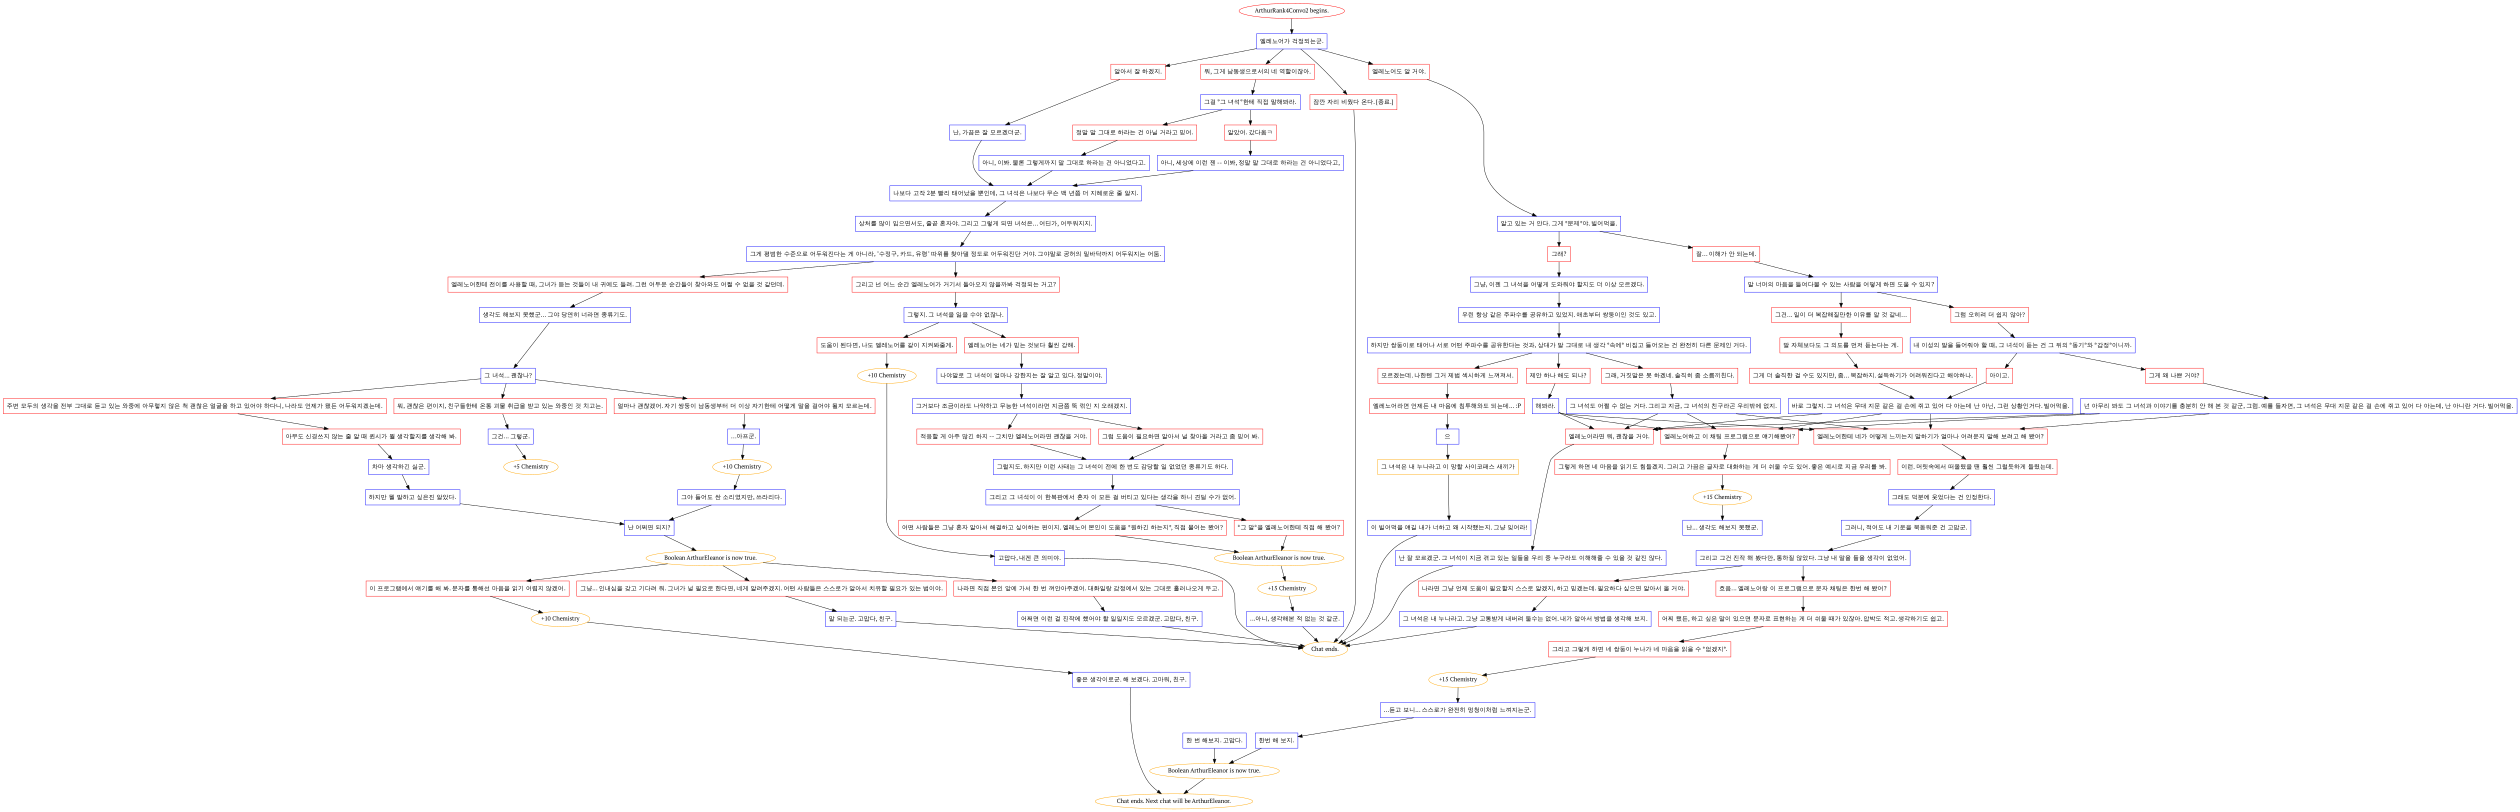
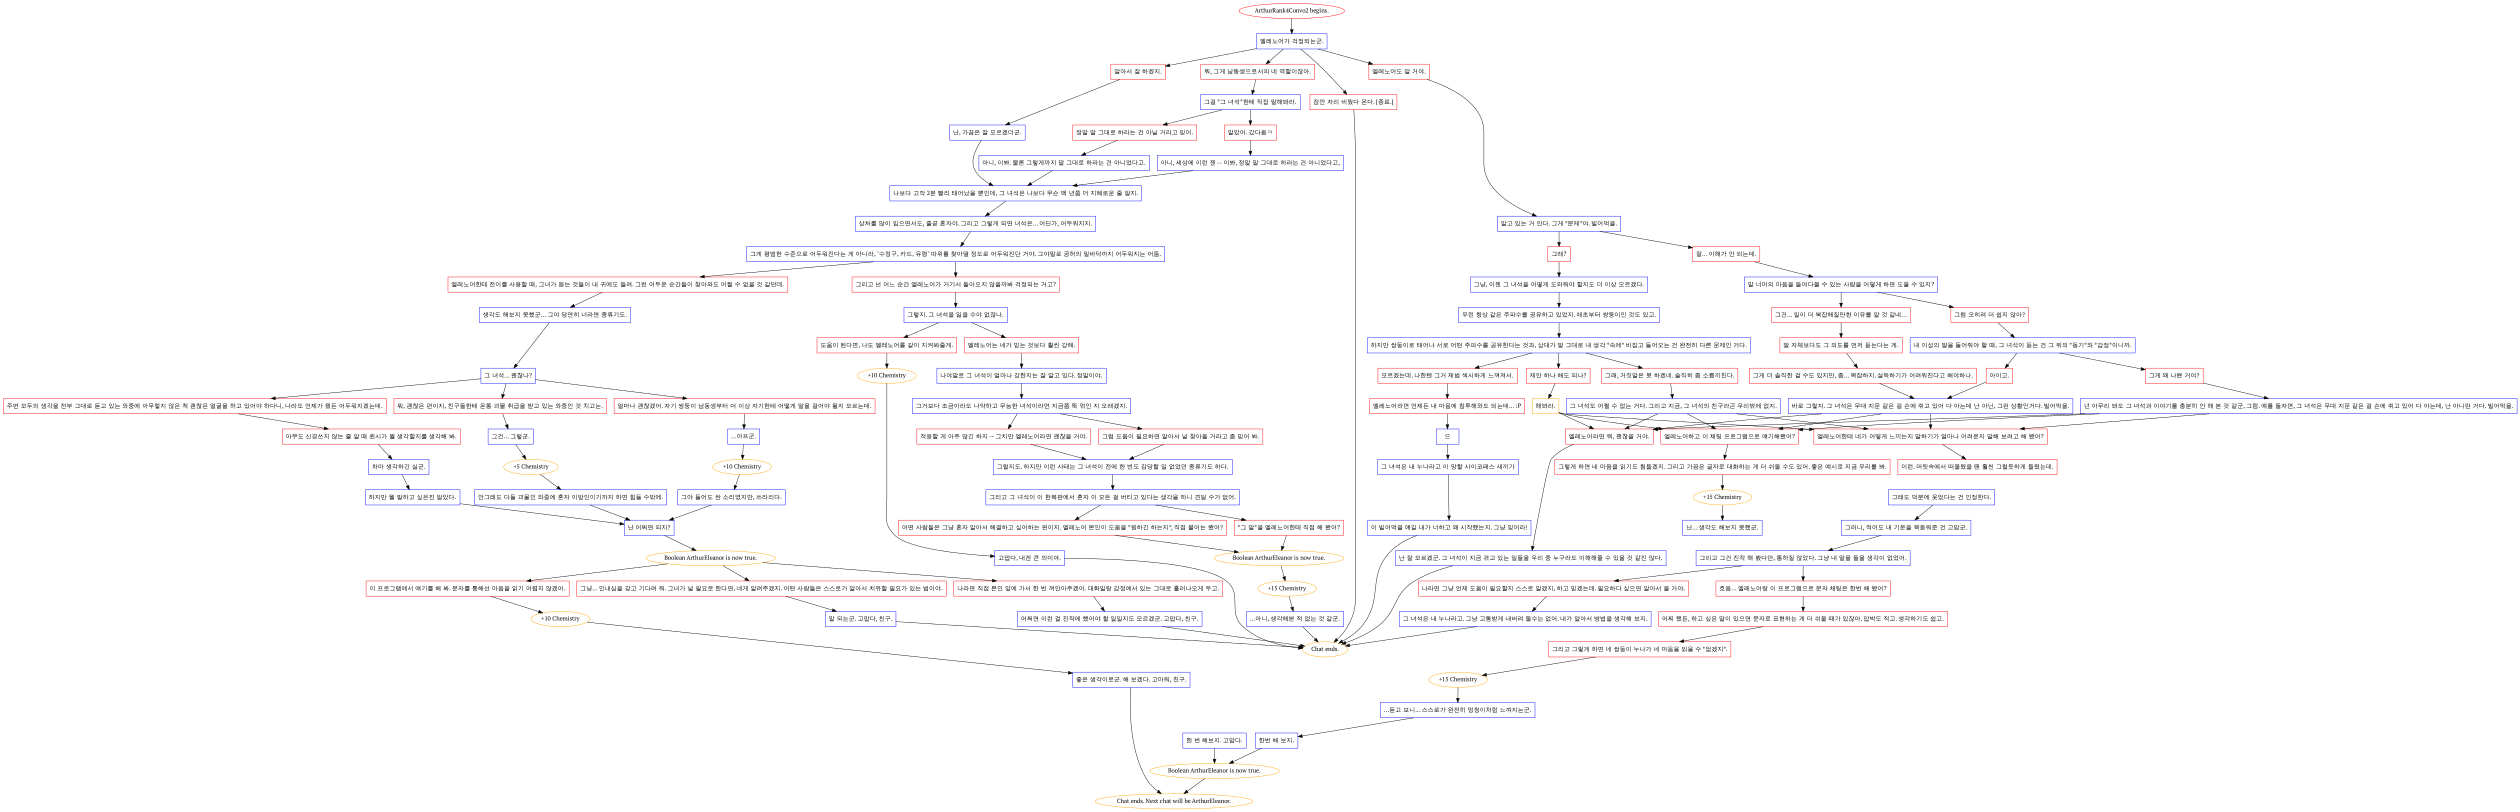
(1546, 406) -> (1546, 406)
(1448, 467) -> (1448, 467)
(1961, 481) -> none
none -> (571, 497)
